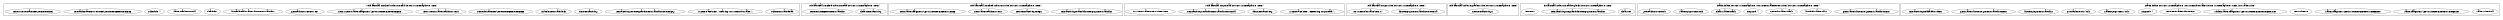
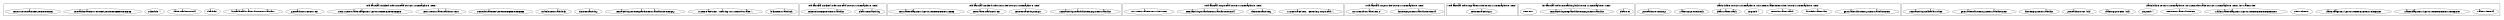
(782, 12) -> (781, 12)
(1655, 12) -> (1654, 12)
